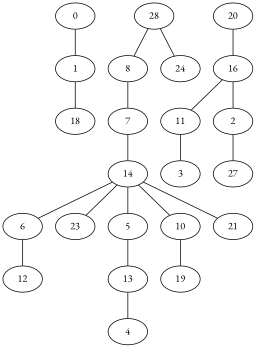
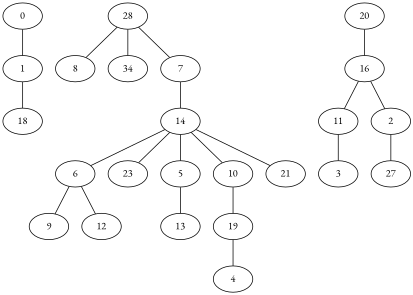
(180, 69) -> (128, 69)
(128, 95) -> (154, 42)
none -> (49, 226)
(128, 305) -> (233, 253)
